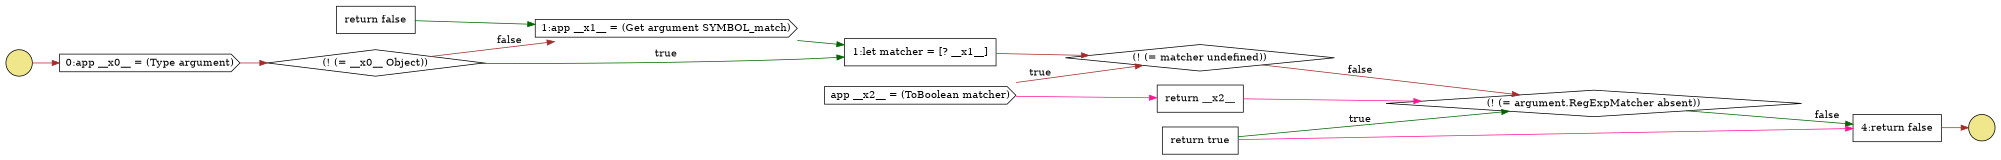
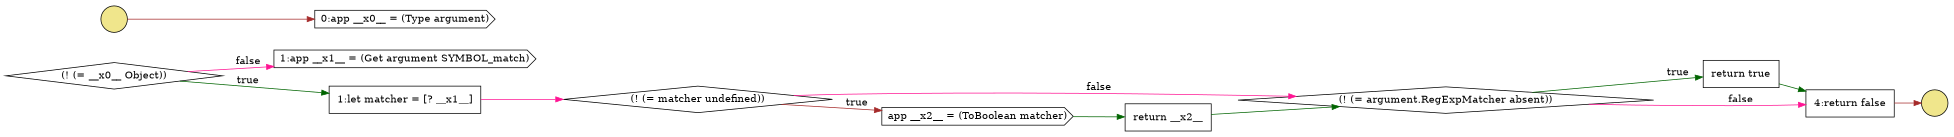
(375, 20) -> none
(817, 42) -> none
(489, 49) -> (227, 69)
(1039, 54) -> (518, 99)
(250, 63) -> none
(1076, 74) -> (828, 107)
(1387, 79) -> (1041, 93)
(1083, 97) -> (1095, 117)
(1328, 100) -> (1272, 111)
(1766, 117) -> (1694, 106)
(1370, 124) -> (1614, 85)
(1542, 134) -> (1789, 87)
